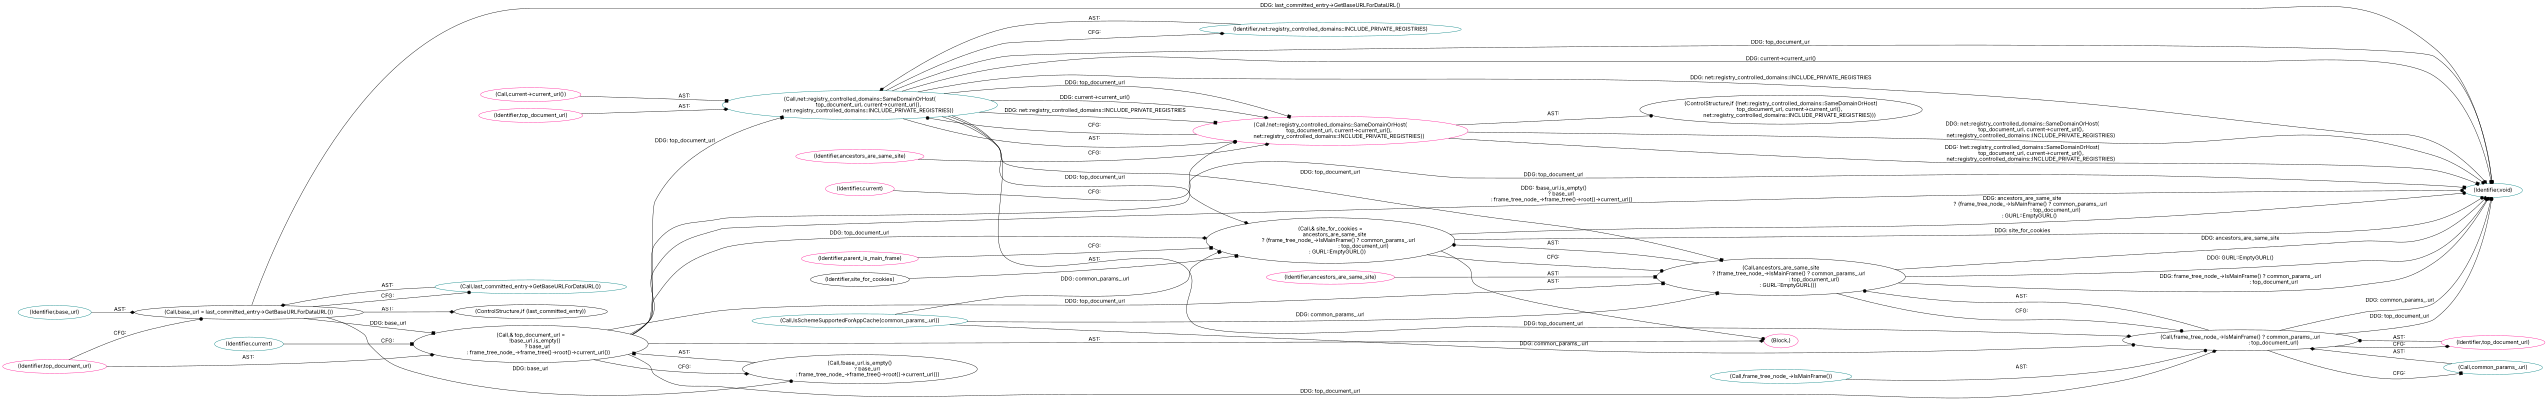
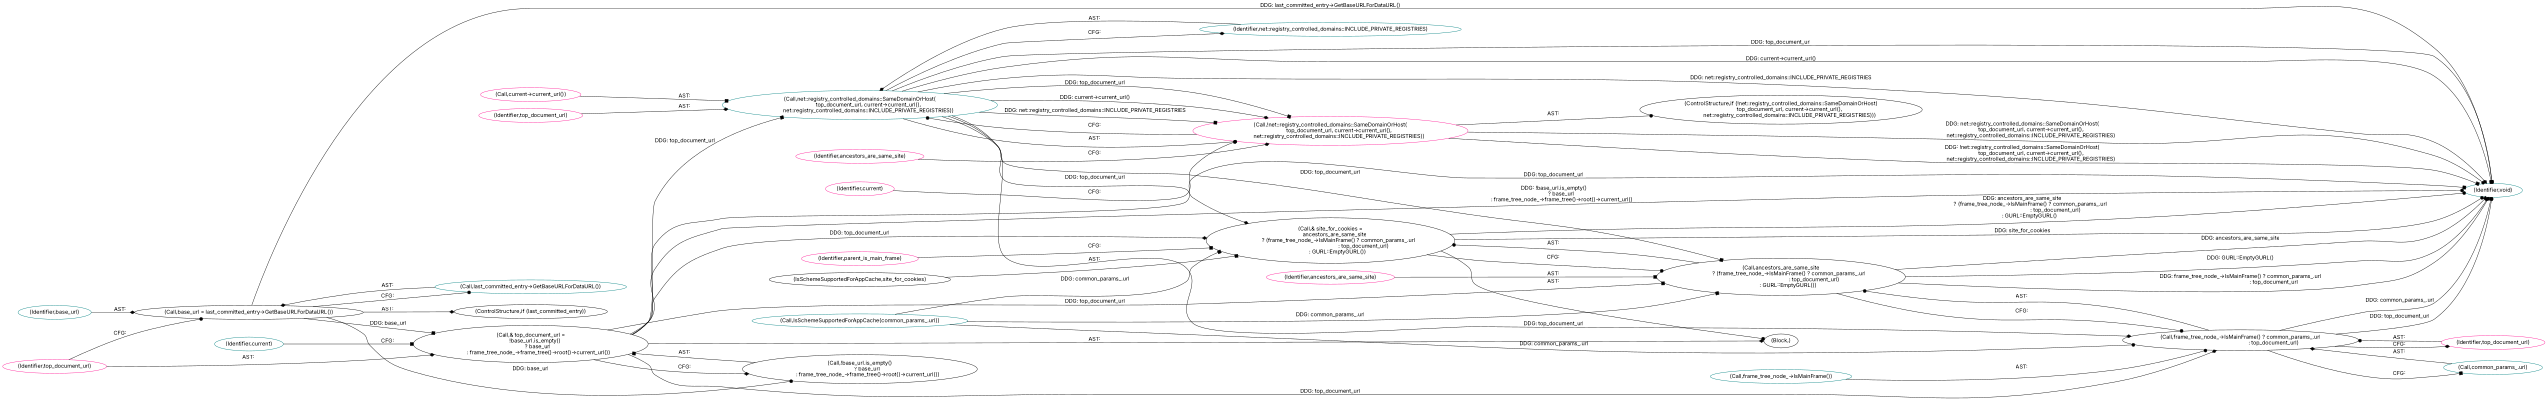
(860, 280) -> (860, 280)
(1781, 341) -> (1781, 341)
